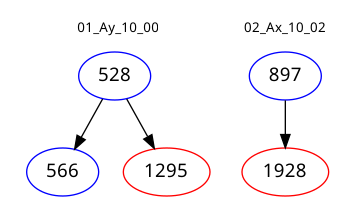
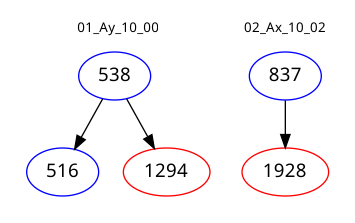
(115, 76) -> (115, 76)
(285, 76) -> (285, 76)
(63, 172) -> (63, 172)
(167, 172) -> (167, 172)
